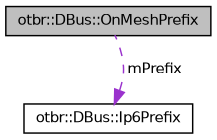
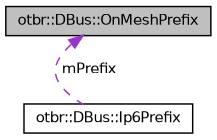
(123, 62) -> (57, 78)
